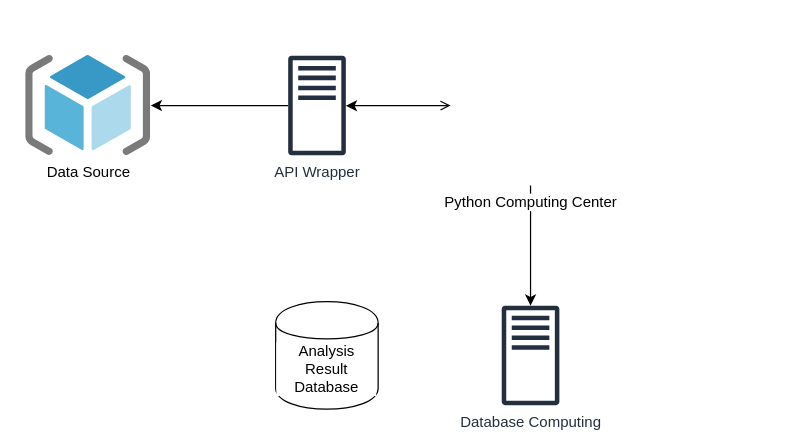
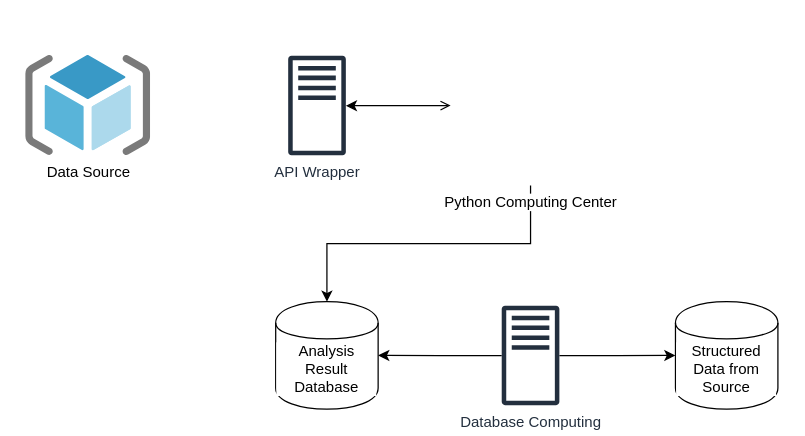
(223, 106) -> none
(531, 269) -> (405, 244)
none -> (444, 356)
none -> (614, 356)
none -> (727, 356)
